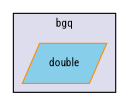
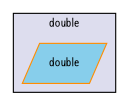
(65, 24) -> (65, 24)
